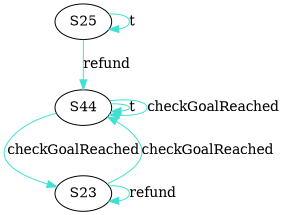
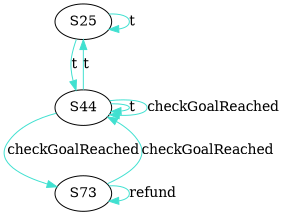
(107, 65) -> (75, 65)
none -> (83, 70)
(83, 194) -> (83, 194)
